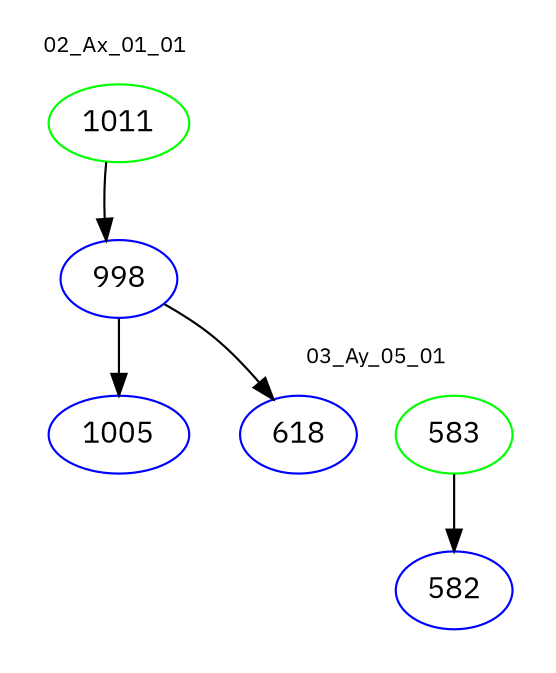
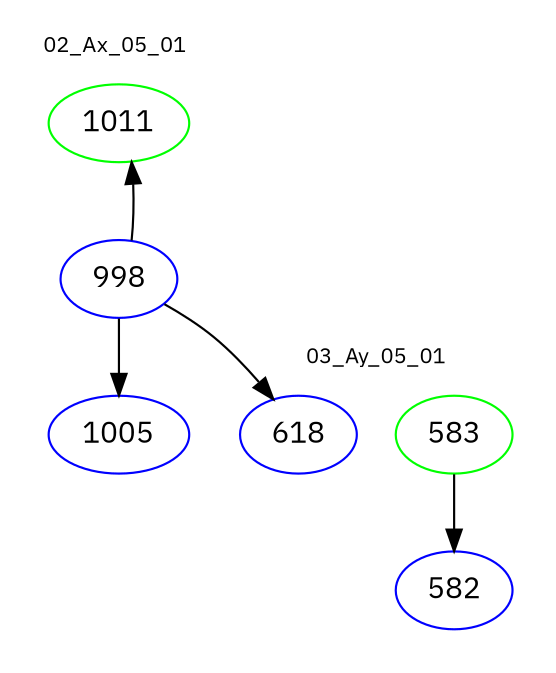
(116, 46) -> (116, 46)
(104, 190) -> (133, 212)
